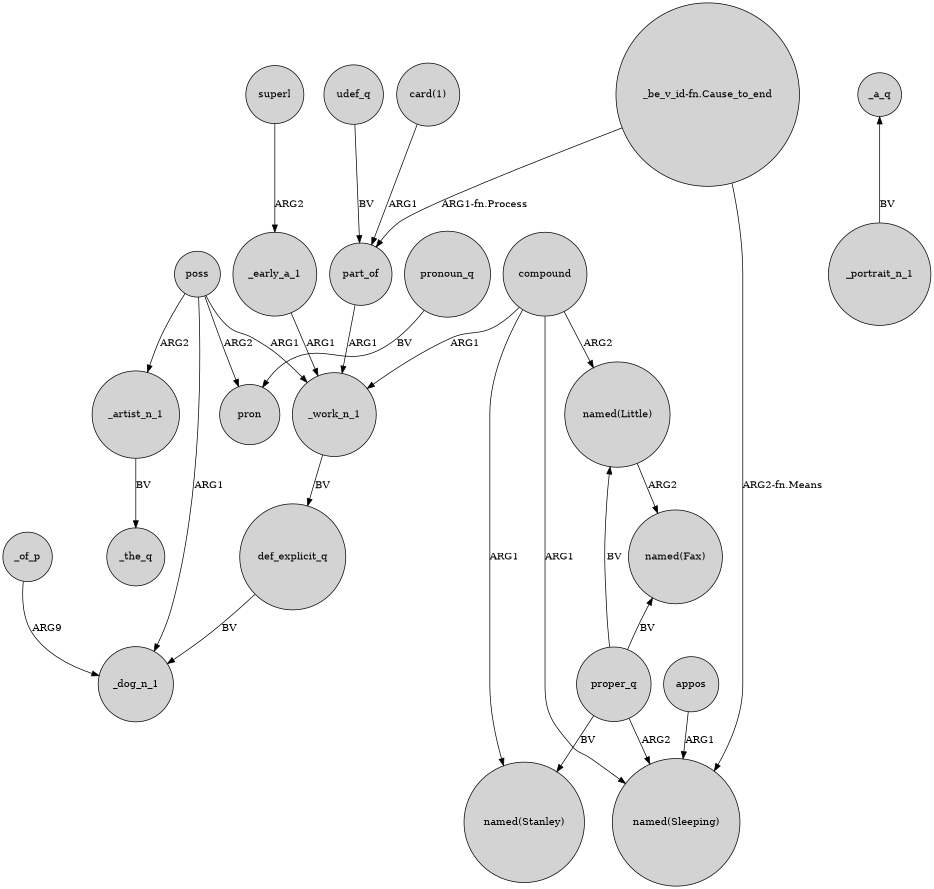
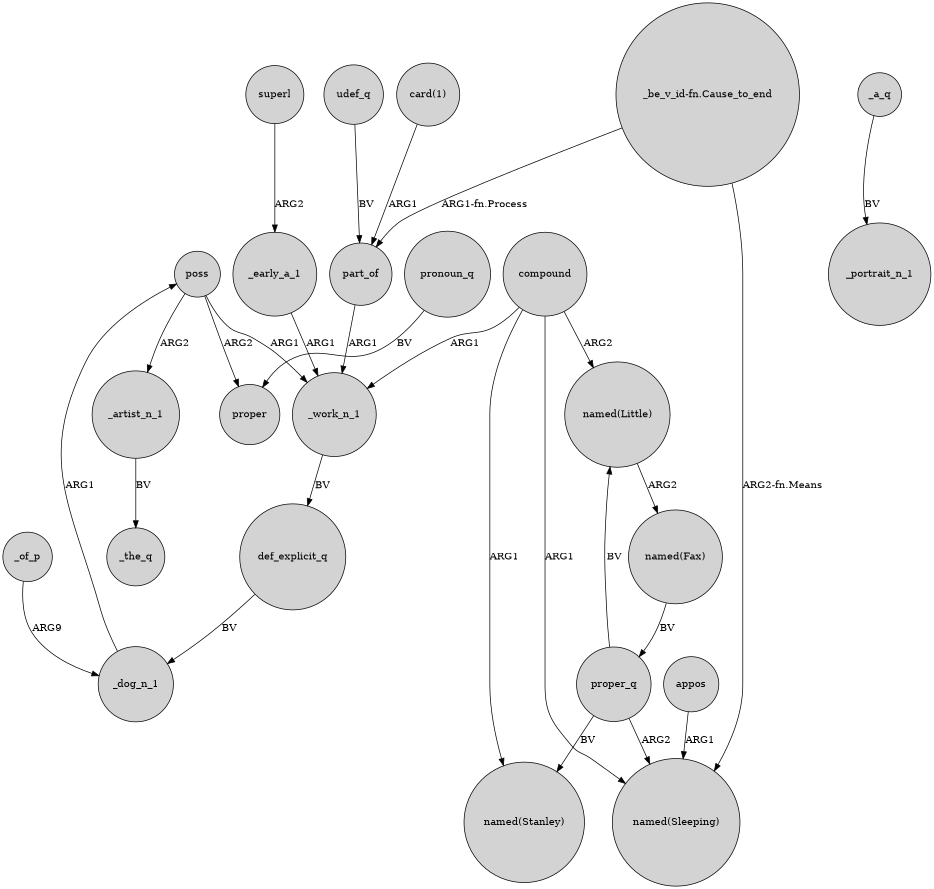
(880, 174) -> (865, 166)
(250, 415) -> (250, 415)
(195, 473) -> (62, 452)
(638, 627) -> (657, 628)
